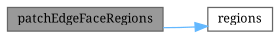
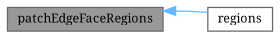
(179, 28) -> (192, 11)
